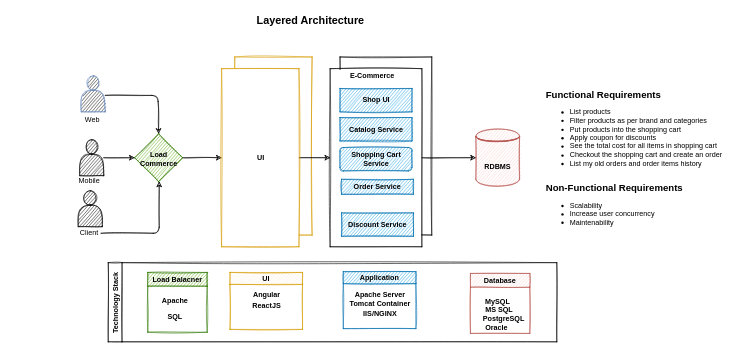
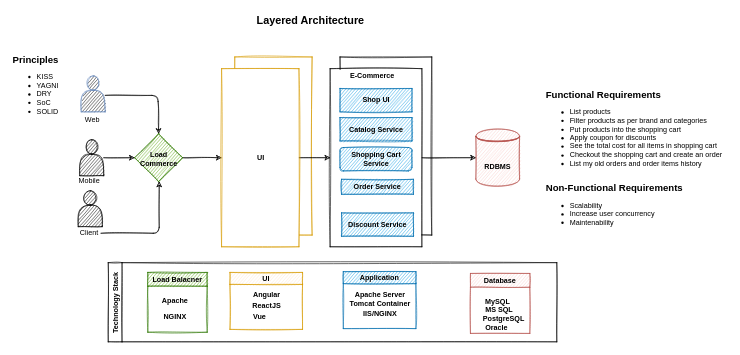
none -> (39, 88)
(175, 317) -> (175, 317)
none -> (260, 317)
